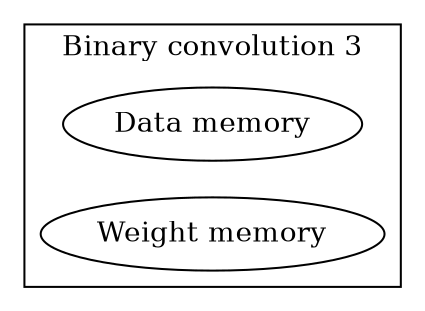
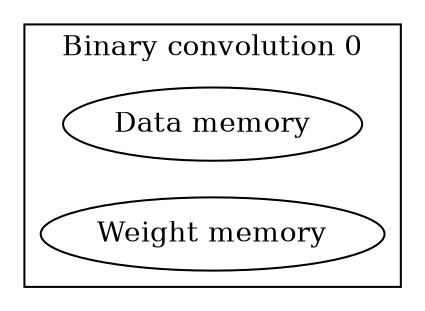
(213, 48) -> (213, 48)
